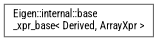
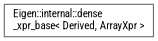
(79, 21) -> (79, 21)
